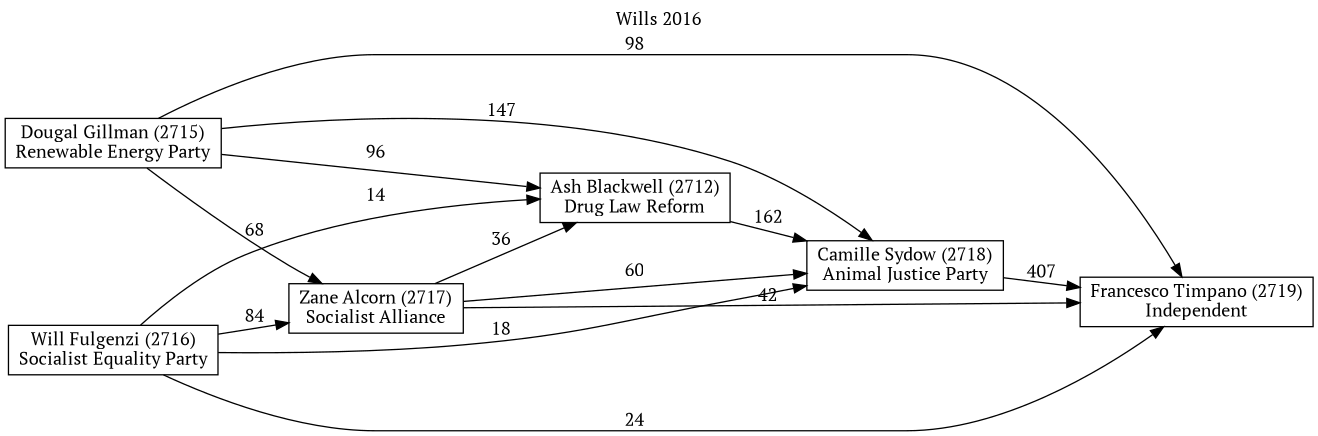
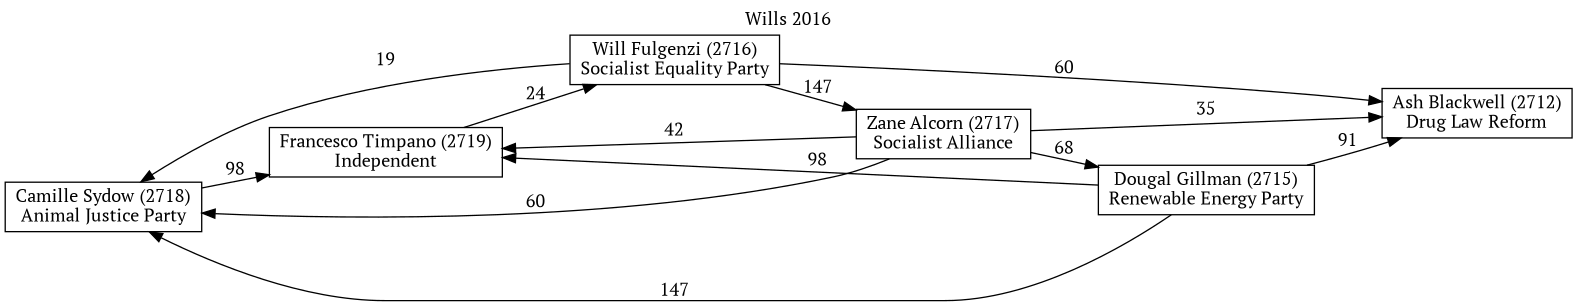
(376, 153) -> (1348, 141)
(376, 196) -> (1065, 68)
(227, 225) -> (1058, 158)
(762, 230) -> none
(502, 240) -> (1206, 110)
(1042, 273) -> (236, 170)
(255, 317) -> (818, 88)
(502, 330) -> (386, 61)
(665, 431) -> (524, 108)
